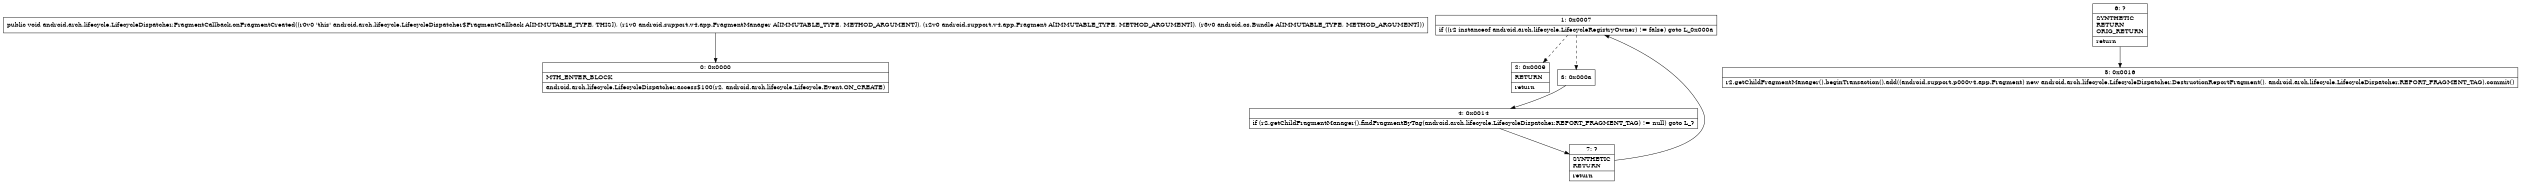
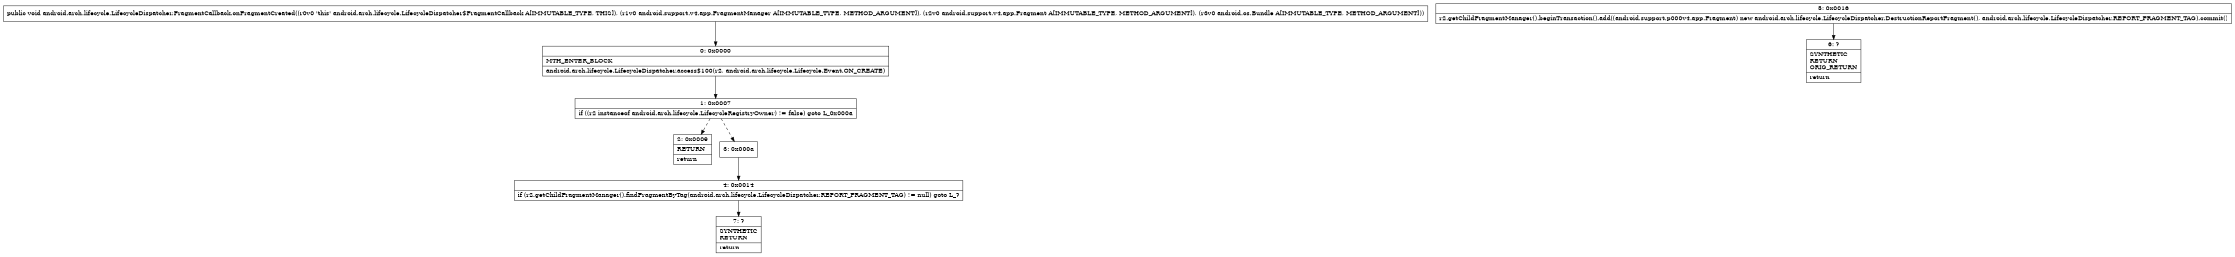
(2120, 55) -> (1834, 29)
(1701, 107) -> (716, 85)
